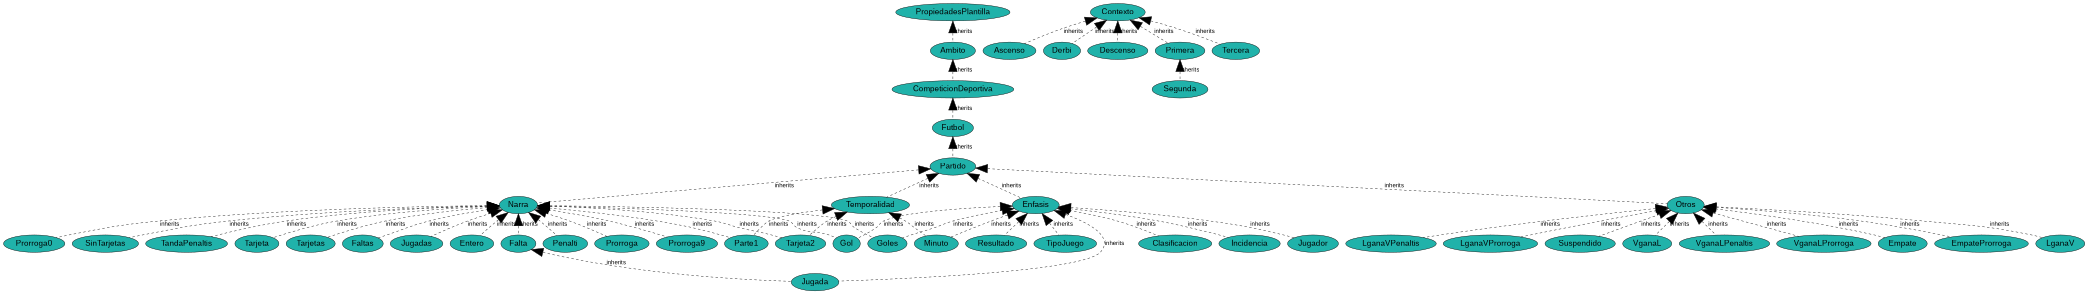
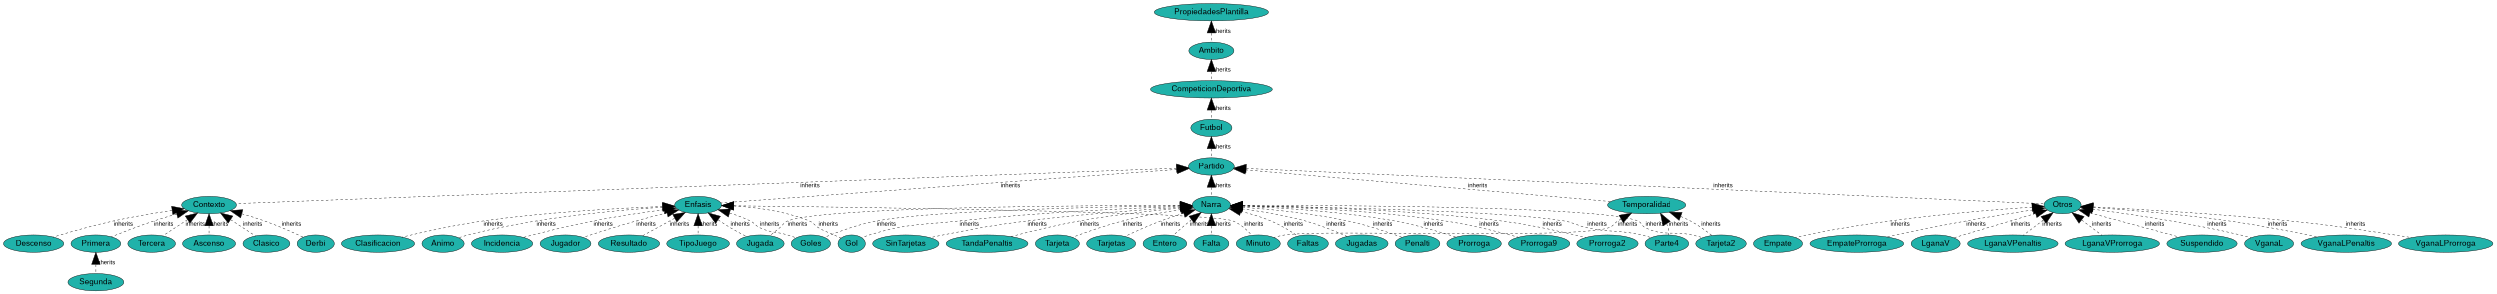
none -> (706, 186)
(34, 244) -> (1607, 244)
none -> (266, 244)
none -> (443, 244)
(746, 244) -> (1667, 244)
(666, 273) -> (993, 207)
